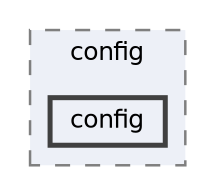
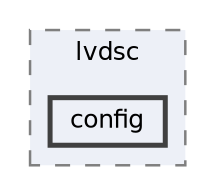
(108, 54) -> (108, 54)
